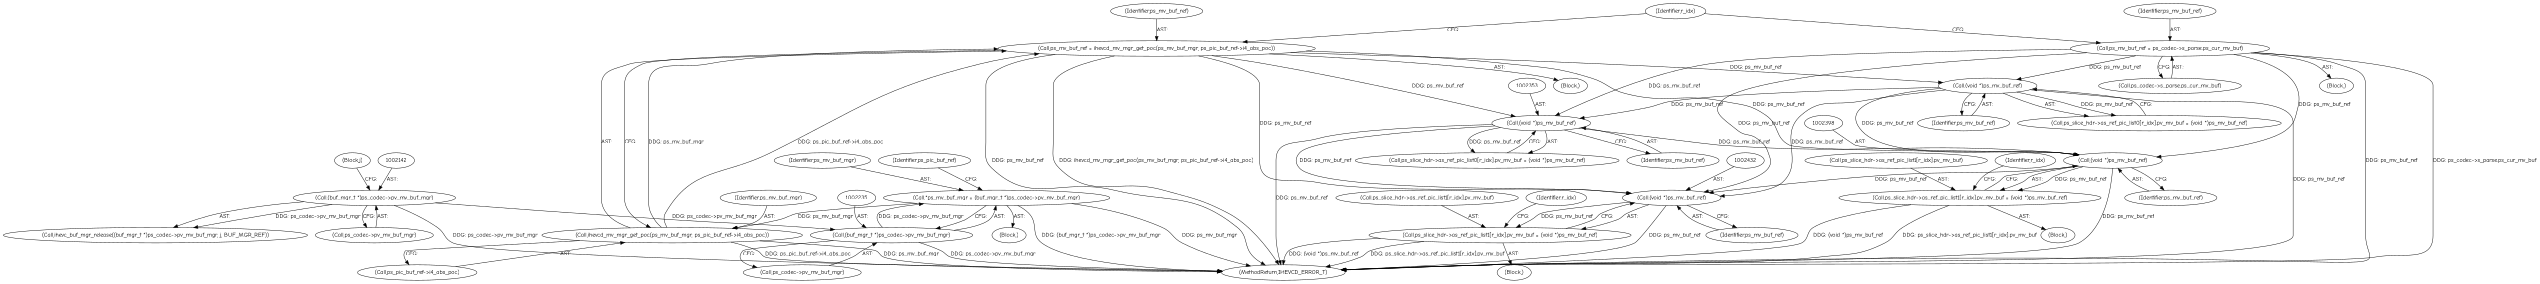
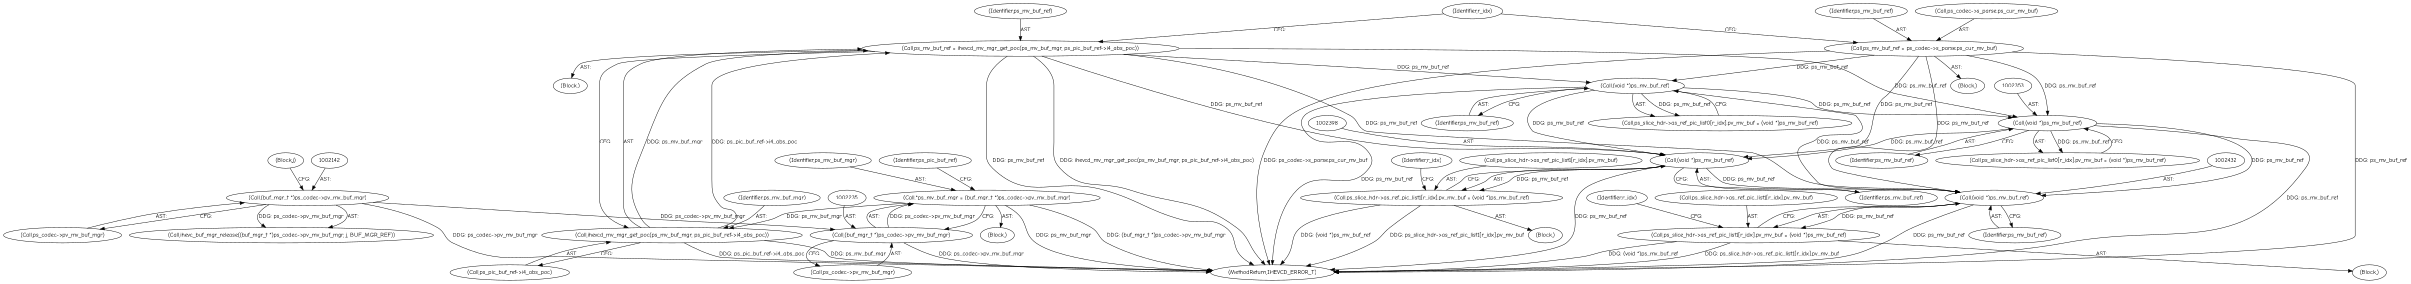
(2158, 65) -> none
